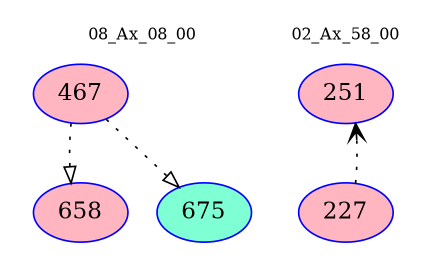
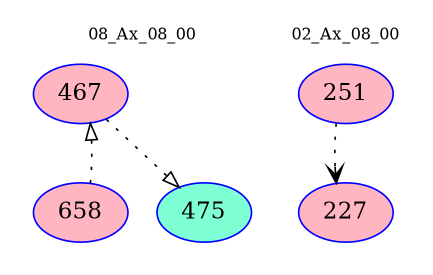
(346, 35) -> (346, 35)
(70, 145) -> (92, 162)
(357, 162) -> (335, 145)
(204, 212) -> (204, 212)
